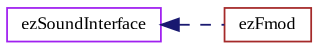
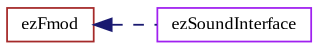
(202, 25) -> (134, 25)
